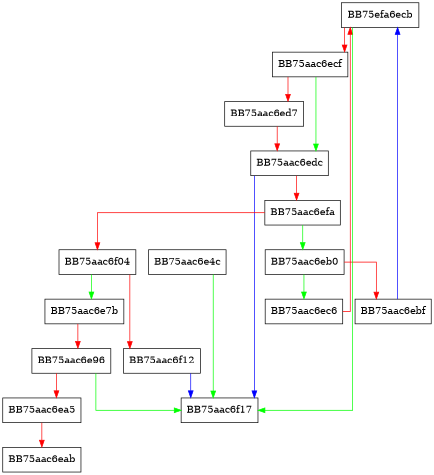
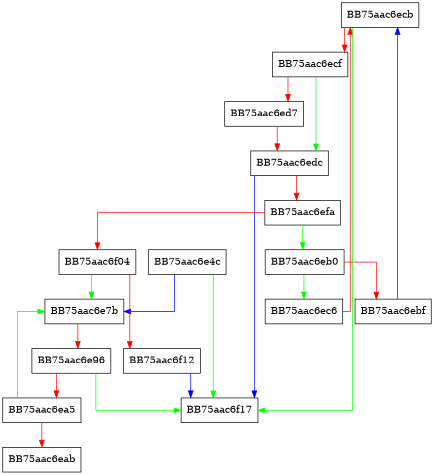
(380, 15) -> (380, 15)
none -> (171, 311)
none -> (17, 344)
